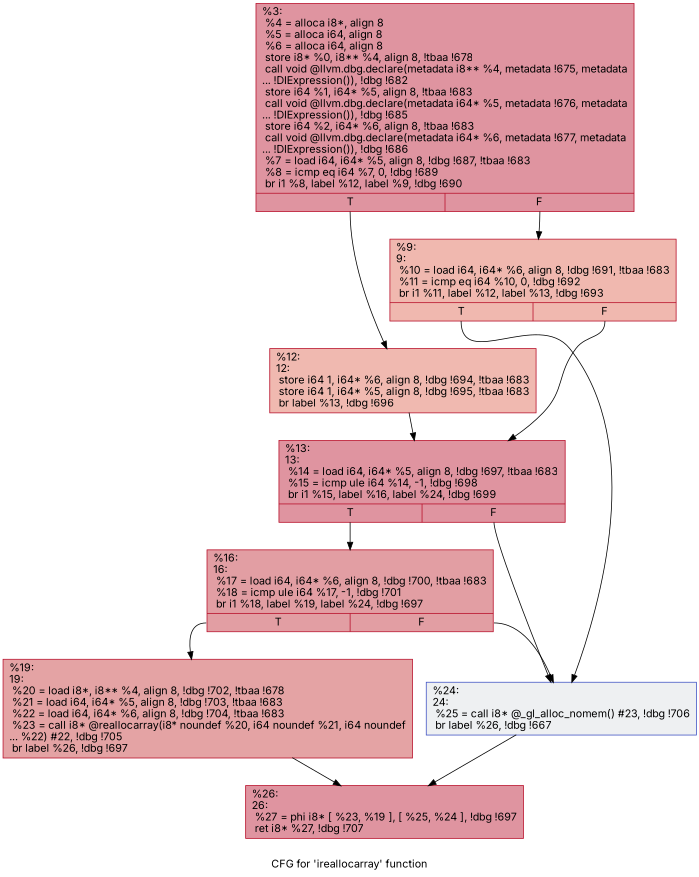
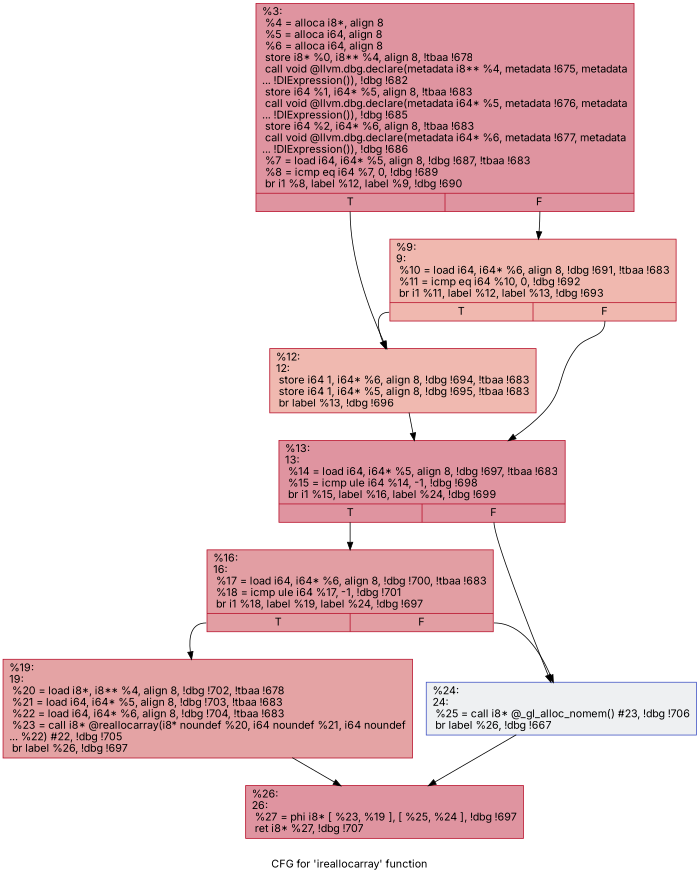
(608, 447) -> (379, 319)
